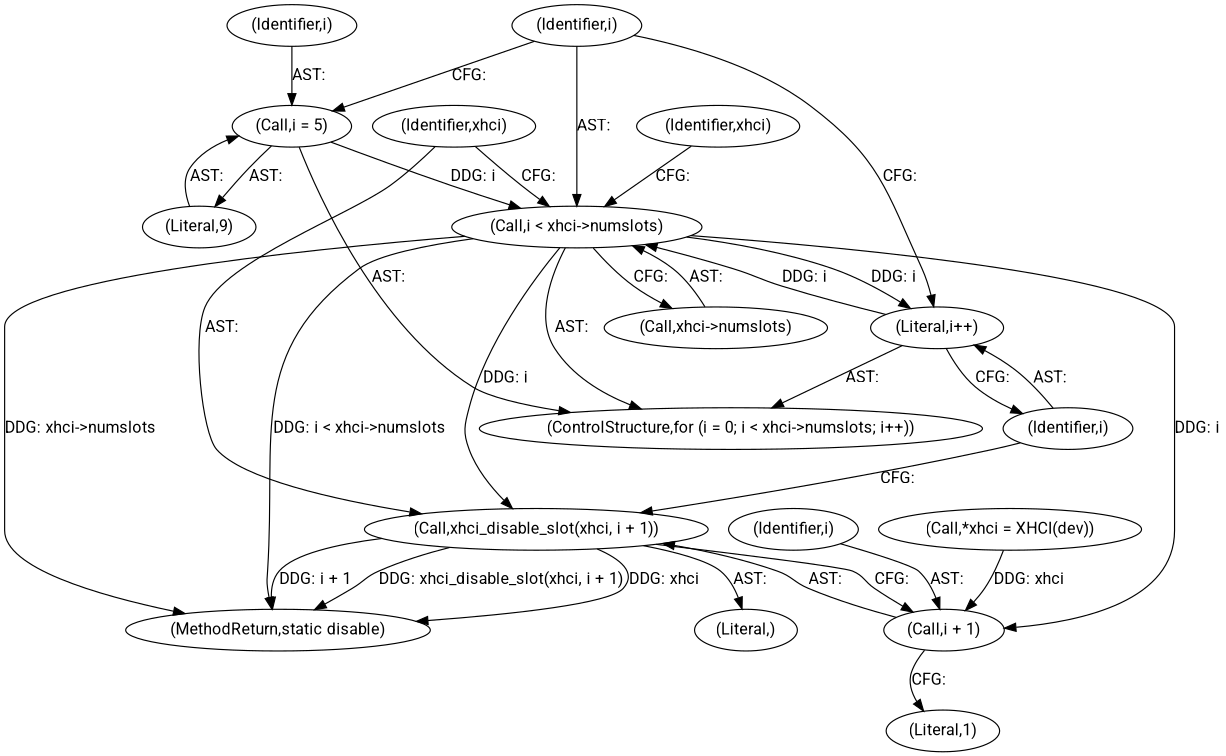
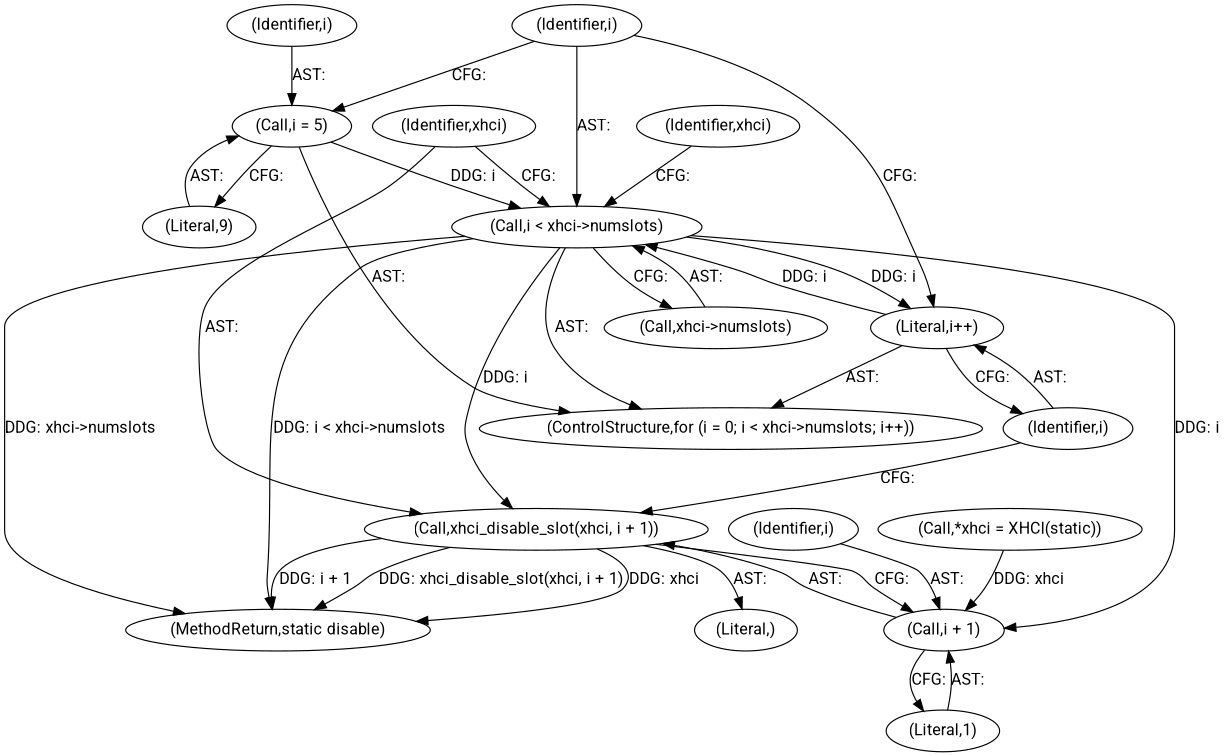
(269, 177) -> (269, 177)
(1010, 529) -> (1010, 529)
none -> (951, 686)
